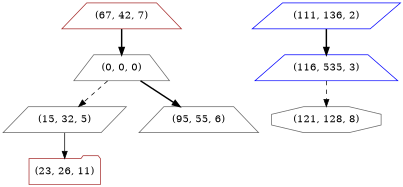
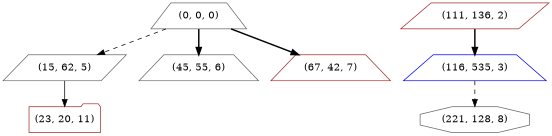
(326, 16) -> (475, 16)
(122, 38) -> (261, 41)
(65, 120) -> (65, 68)
(199, 120) -> (199, 68)
(326, 120) -> (475, 120)
(65, 172) -> (65, 120)
